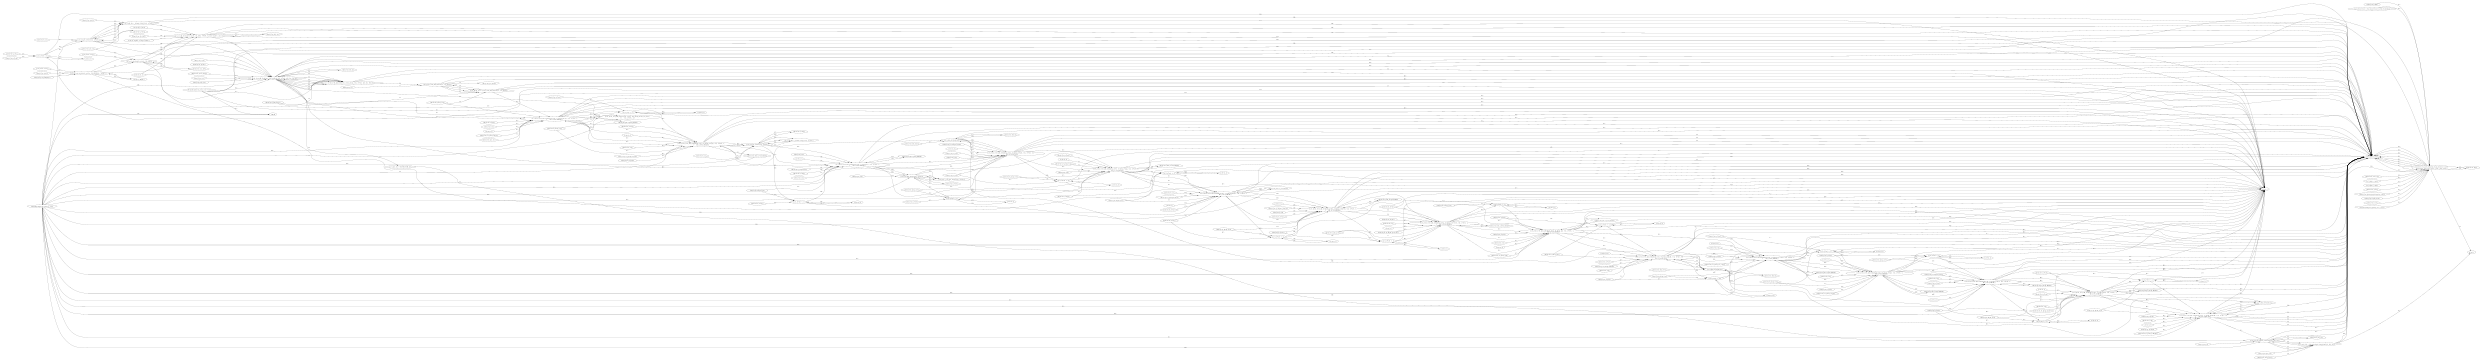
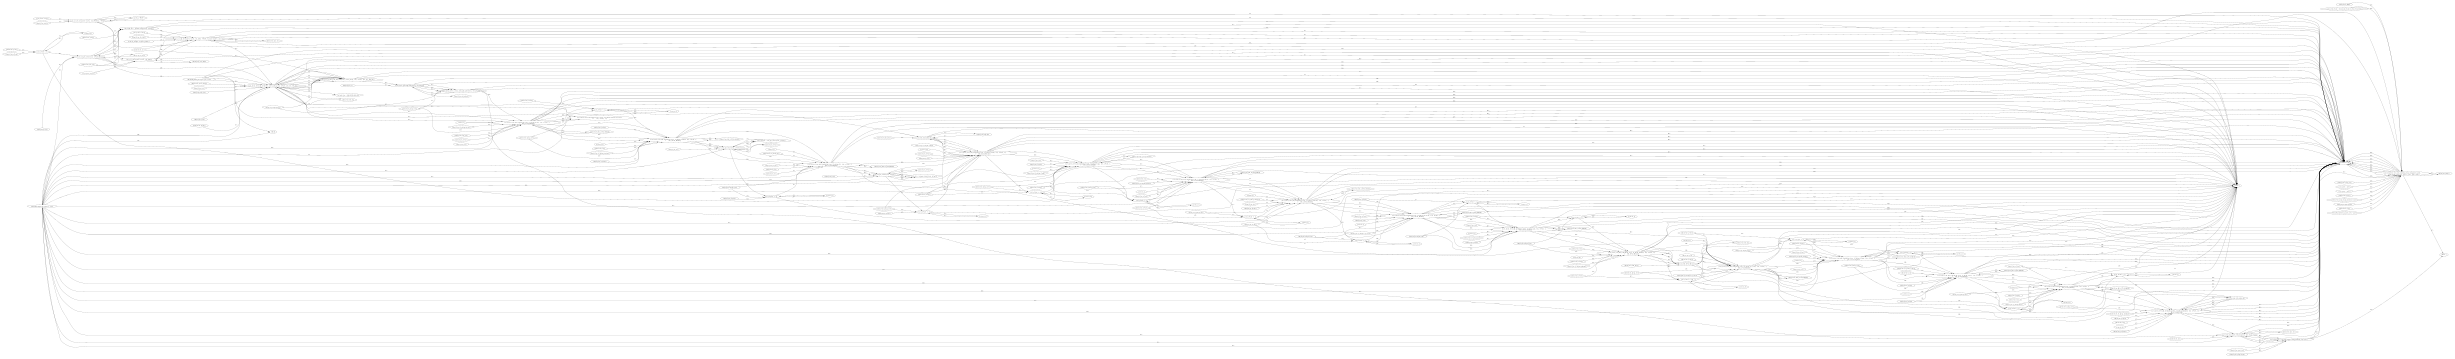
(1254, 15) -> (1214, 346)
(42, 78) -> none
(1322, 299) -> (1309, 289)
